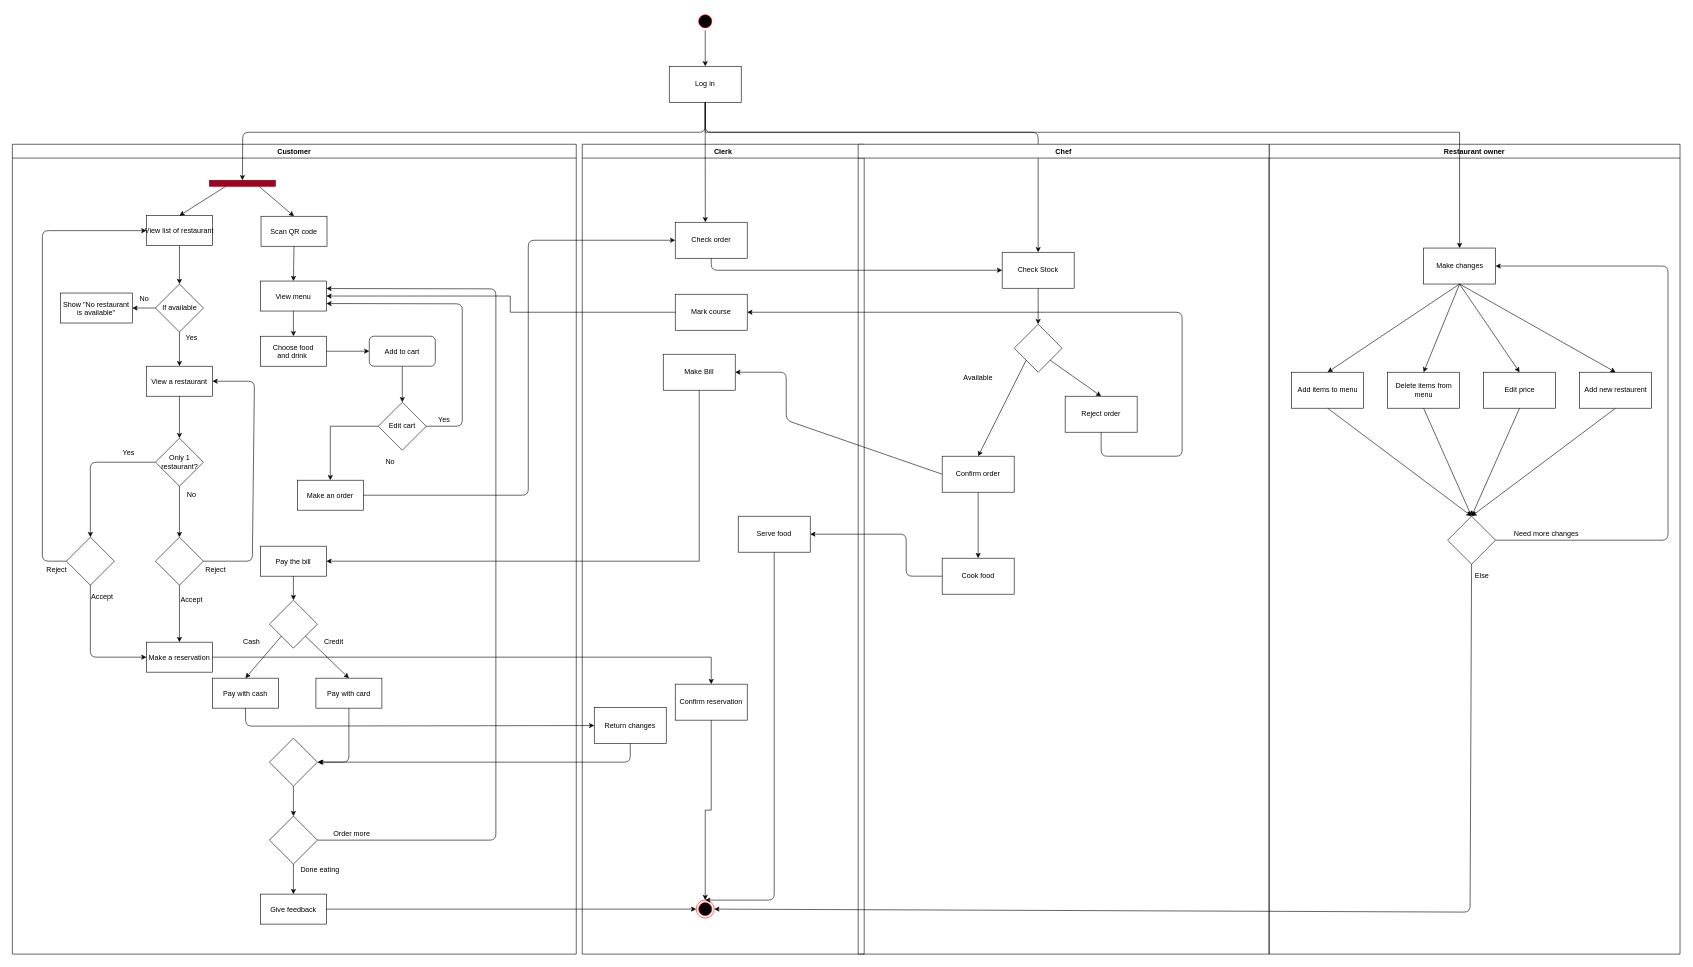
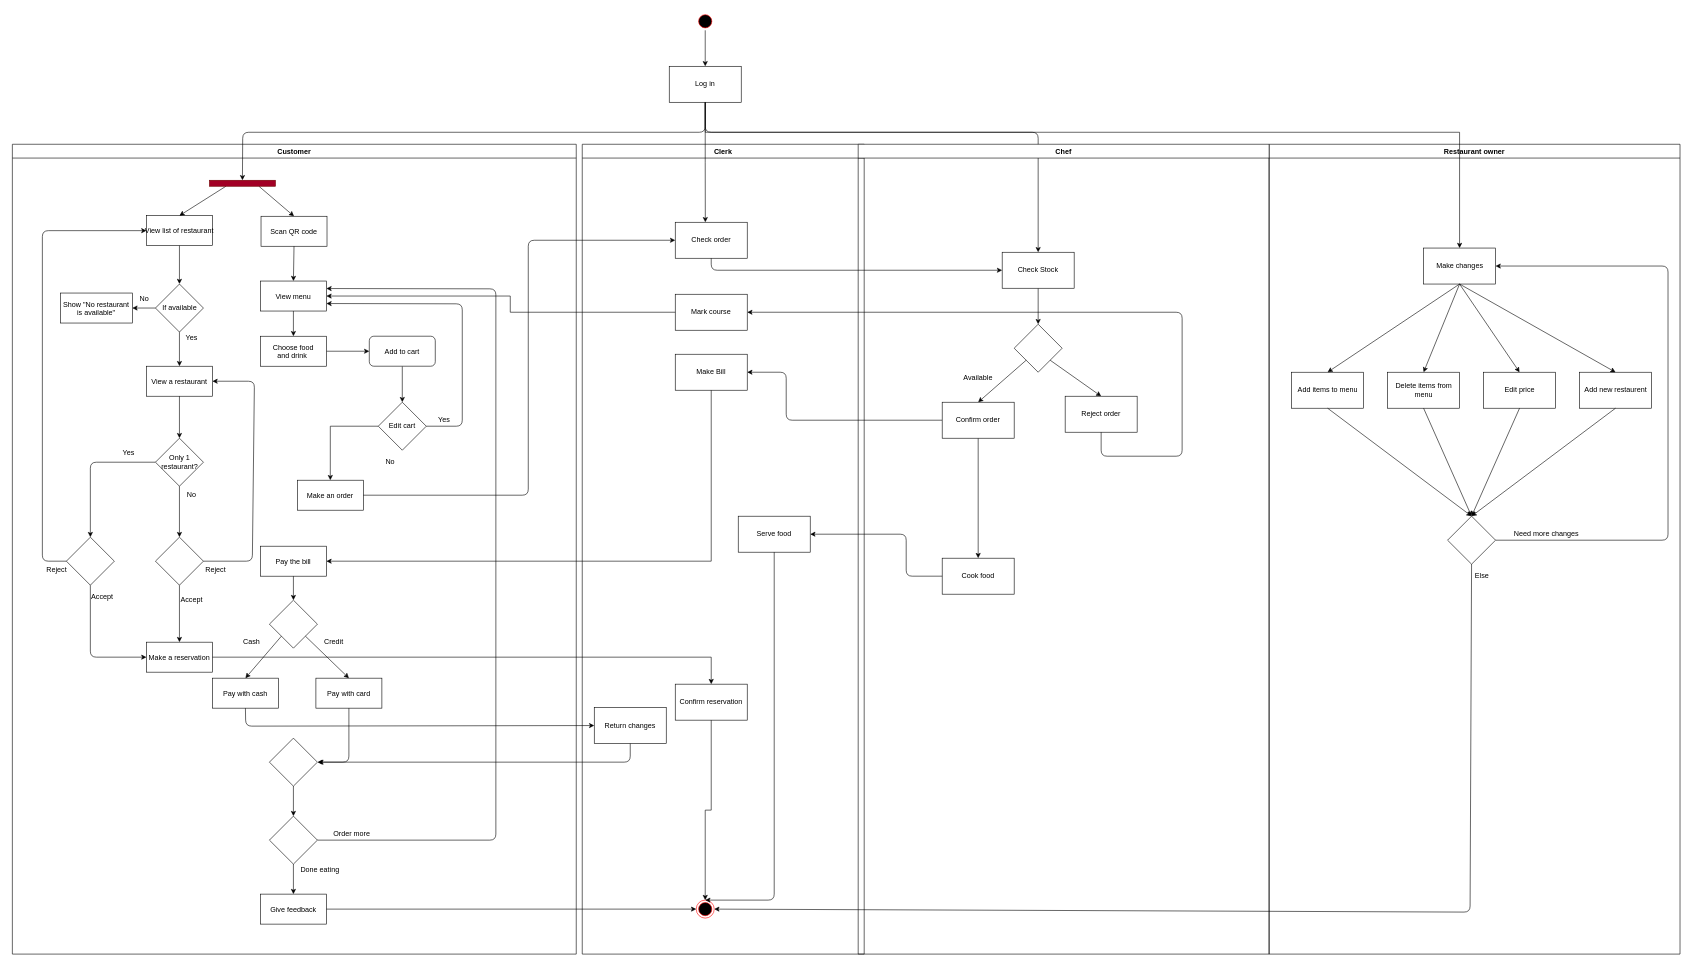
(699, 372) -> (711, 372)
(978, 474) -> (978, 420)
